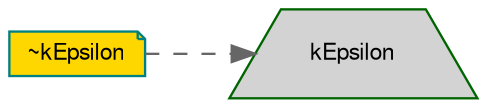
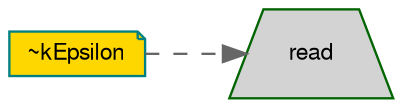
(353, 54) -> (311, 54)
